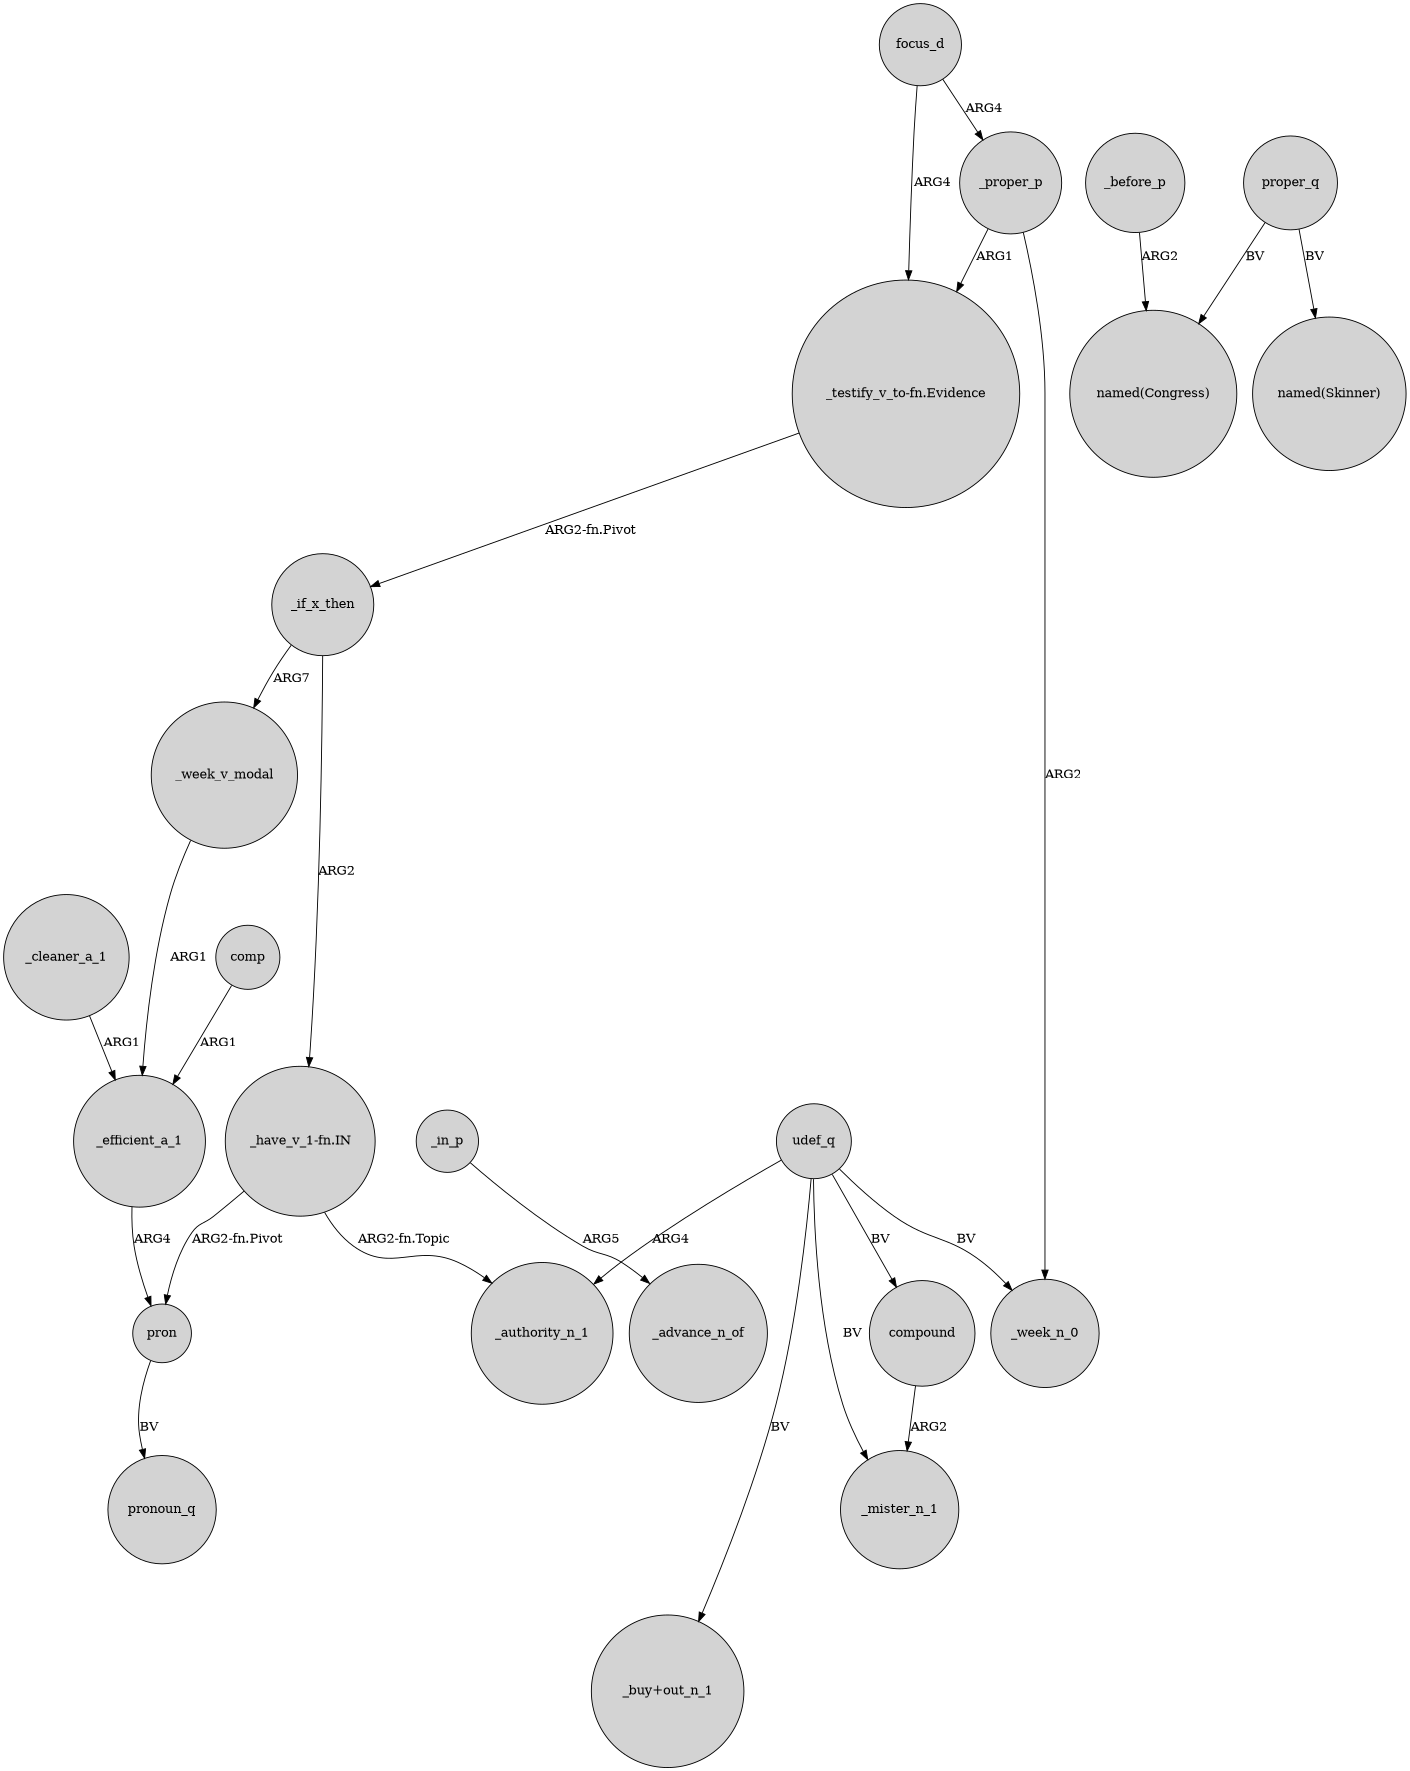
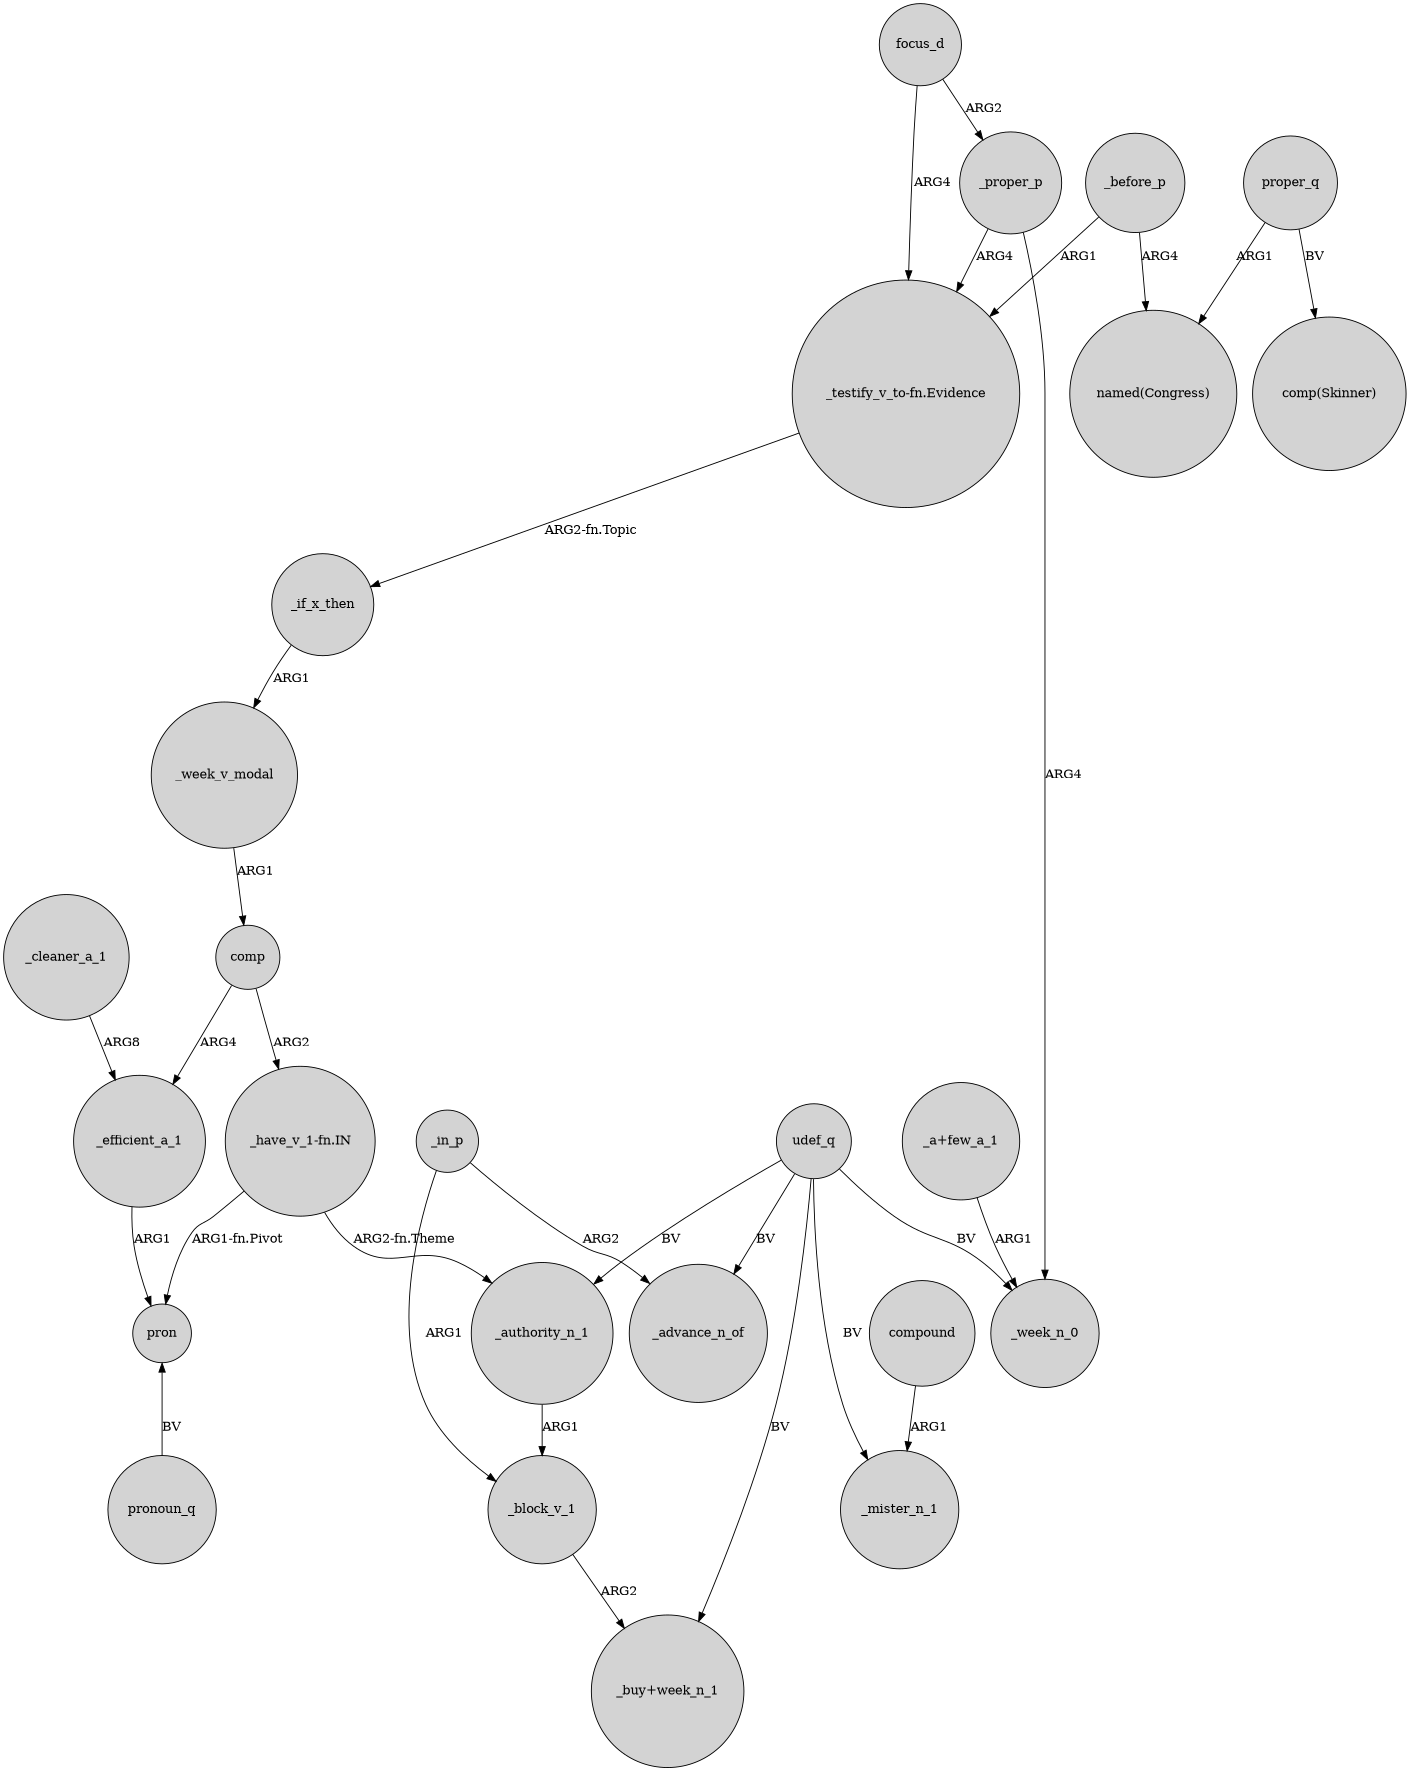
(984, 109) -> (984, 109)
(995, 257) -> (995, 257)
(1160, 257) -> (1160, 257)
(1255, 257) -> (1255, 257)
none -> (1048, 264)
(1329, 394) -> (1329, 394)
(591, 531) -> (591, 531)
(292, 679) -> (292, 679)
(1063, 775) -> (1063, 775)
(319, 857) -> (266, 1025)
(157, 951) -> (238, 882)
(122, 1043) -> (122, 1043)
(219, 1043) -> (219, 1043)
none -> (961, 1141)
(862, 1227) -> (767, 1220)
(153, 1239) -> (153, 1239)
(237, 1239) -> (237, 1239)
(404, 1239) -> (404, 1239)
(601, 1239) -> (601, 1239)
(671, 1239) -> (671, 1239)
(140, 1404) -> (162, 1414)
(929, 1427) -> (929, 1427)
none -> (542, 1510)
(668, 1691) -> (668, 1691)
